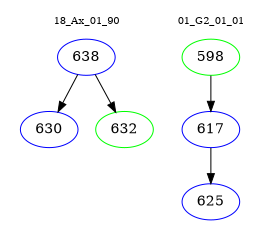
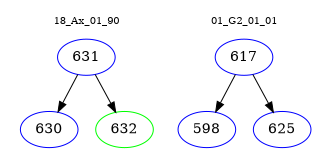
(86, 57) -> (86, 57)
(211, 57) -> (207, 130)
(211, 88) -> (228, 89)
